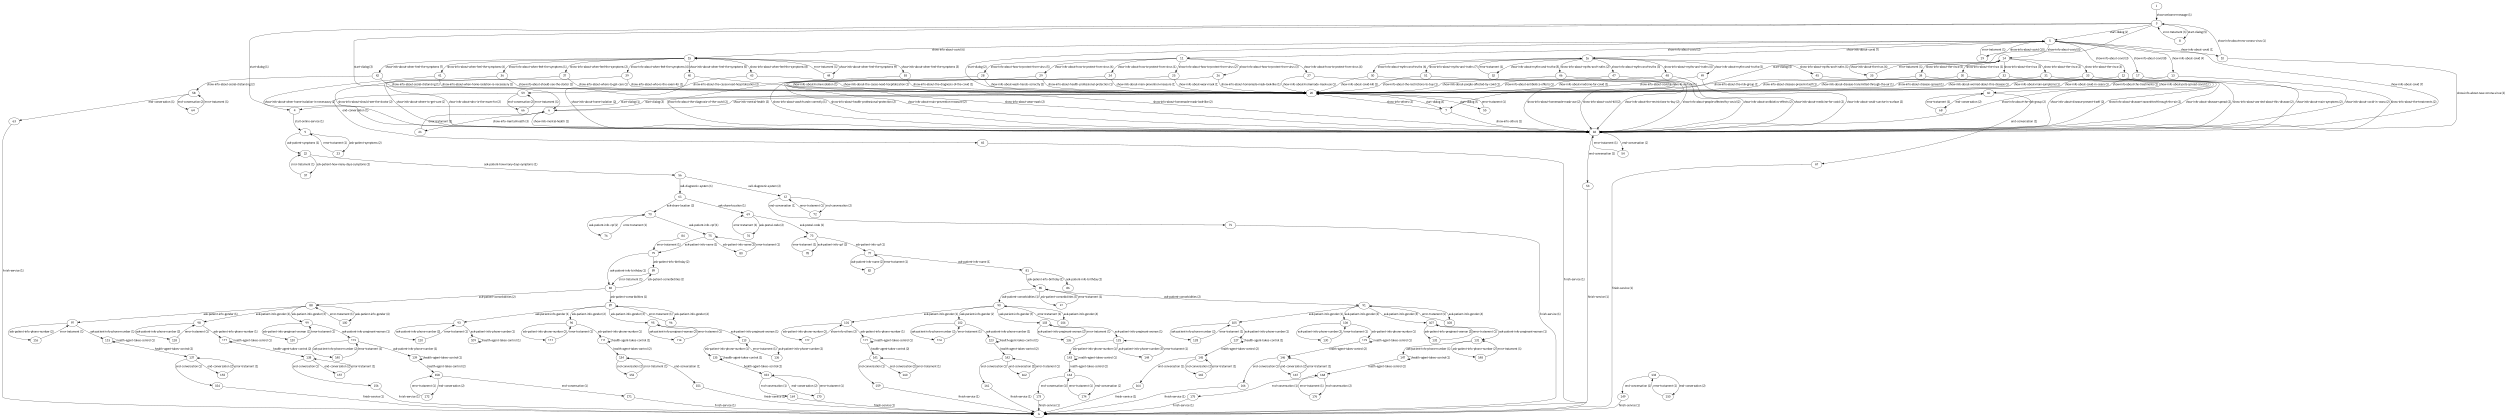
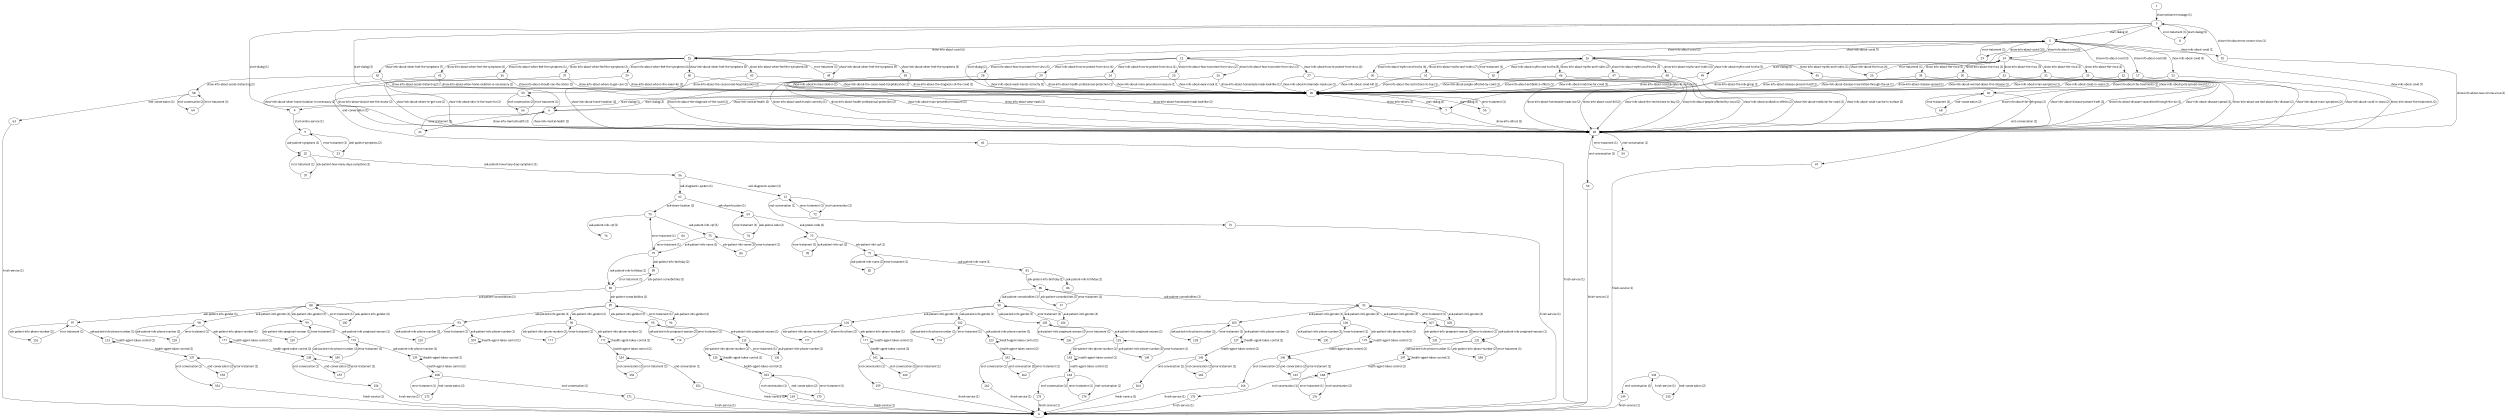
(624, 221) -> (651, 235)
(1665, 386) -> (1665, 386)
